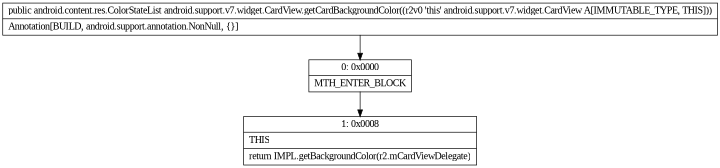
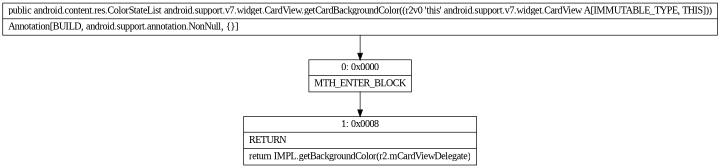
(260, 140) -> (268, 140)
